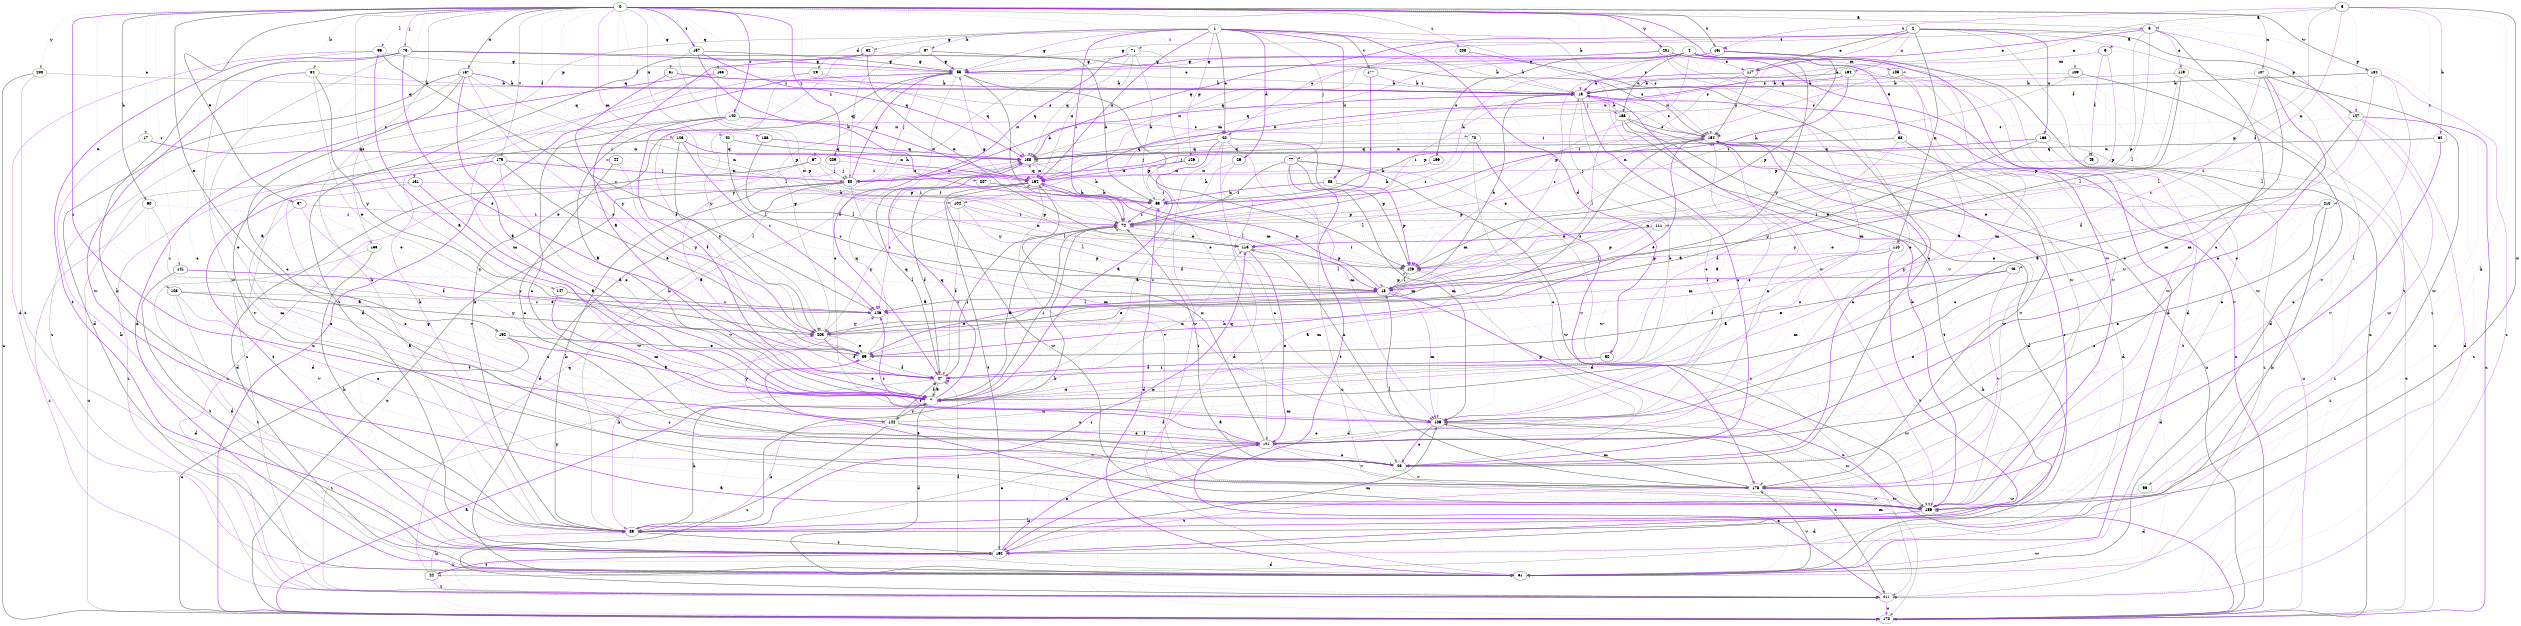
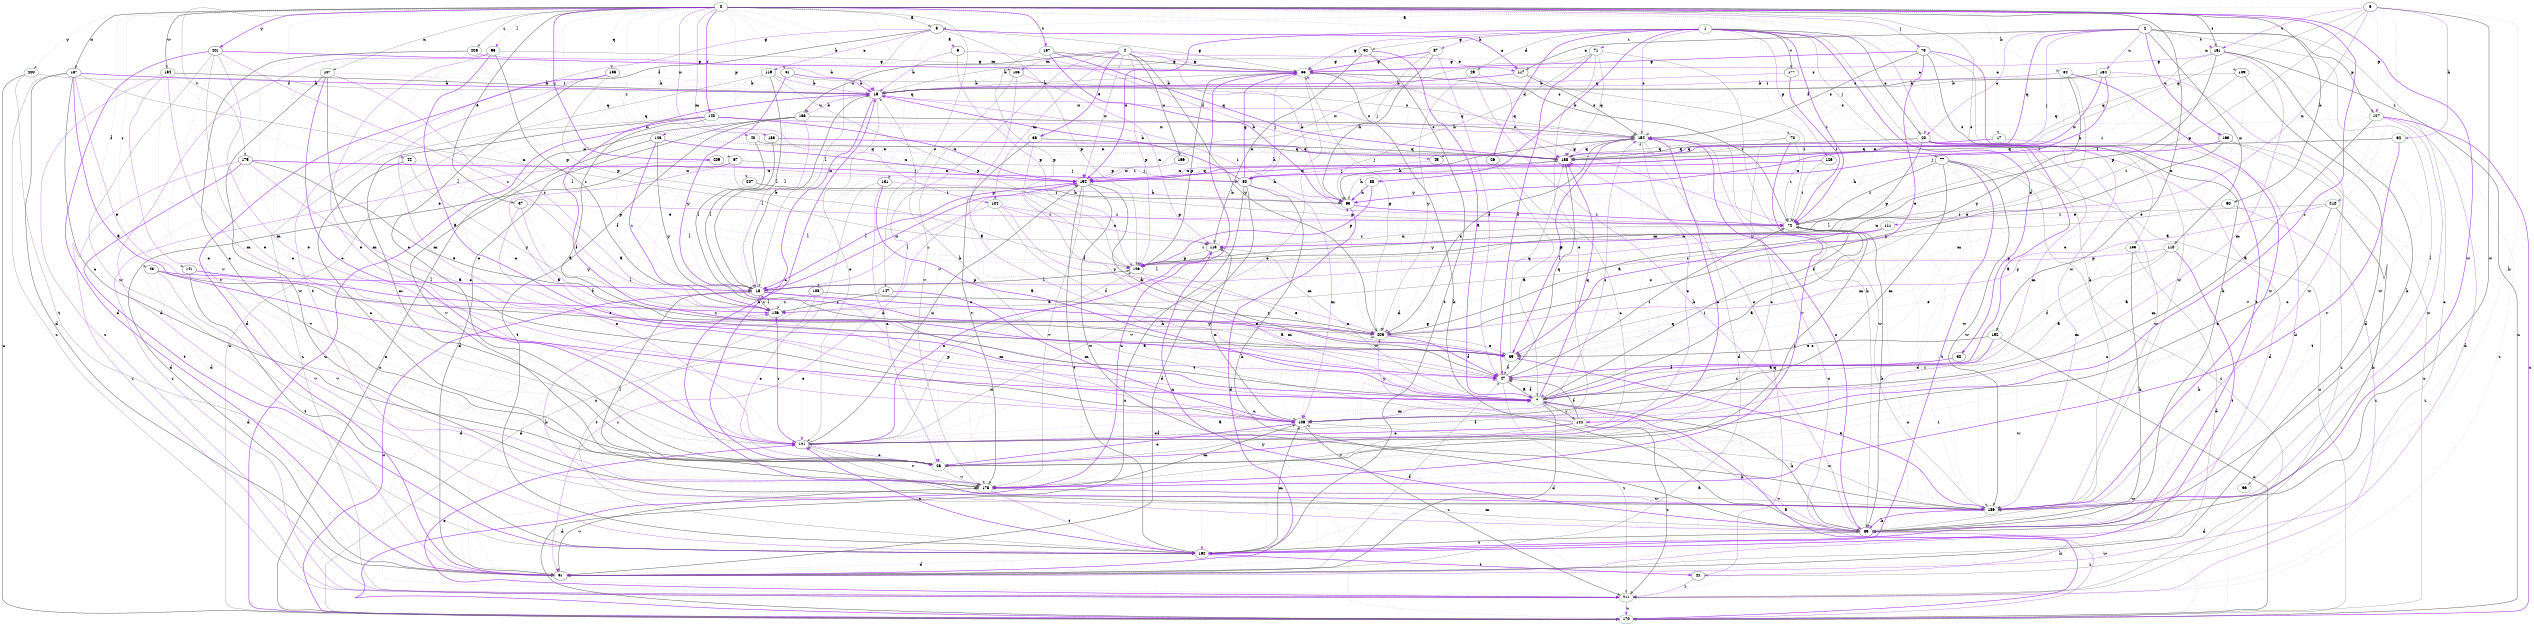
(527, 381) -> (441, 296)
none -> (2312, 401)
